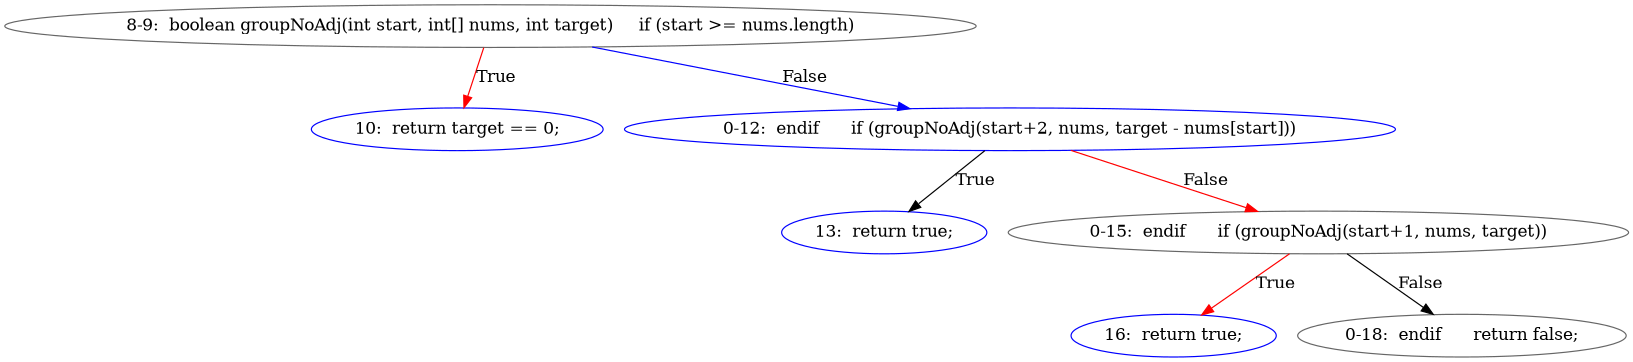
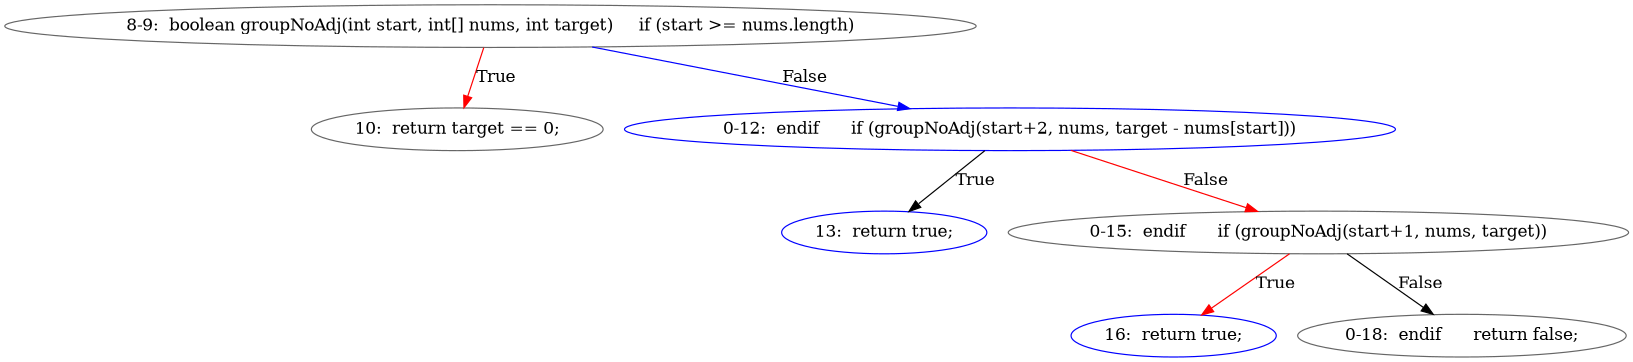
(457, 129) -> (457, 129)
